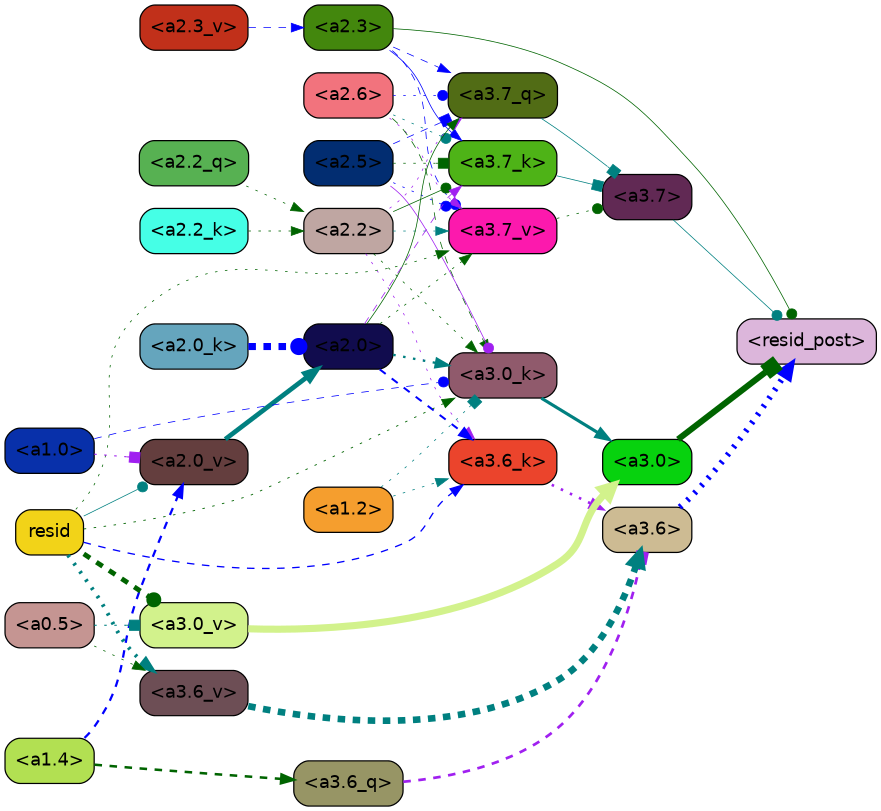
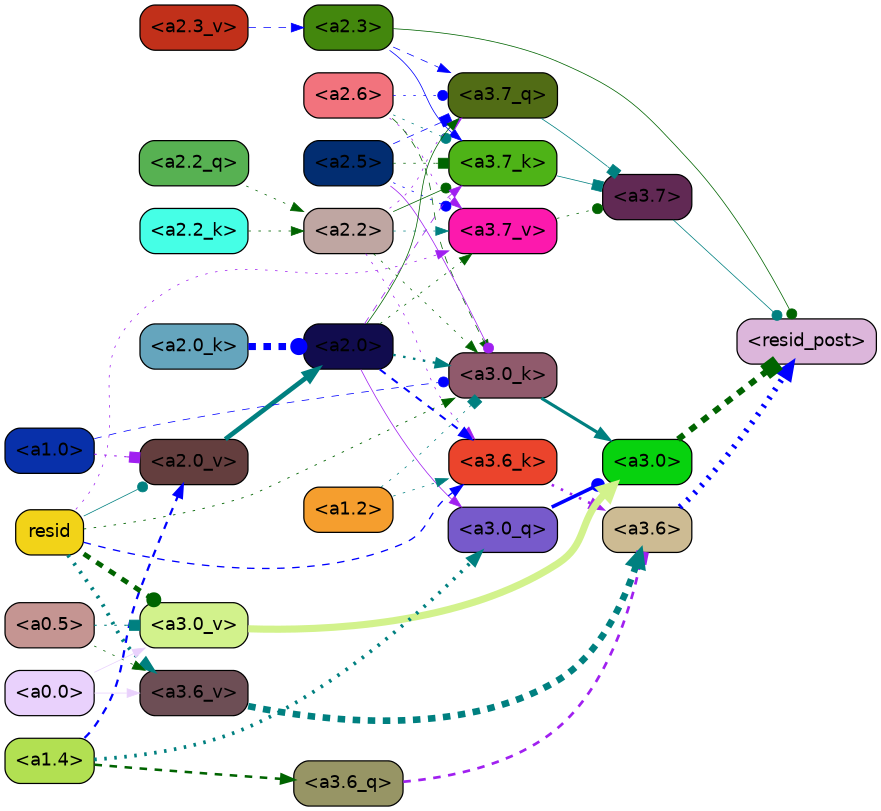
(425, 120) -> none
(179, 285) -> (179, 285)
(722, 406) -> (722, 406)
none -> (503, 530)
none -> (50, 693)
